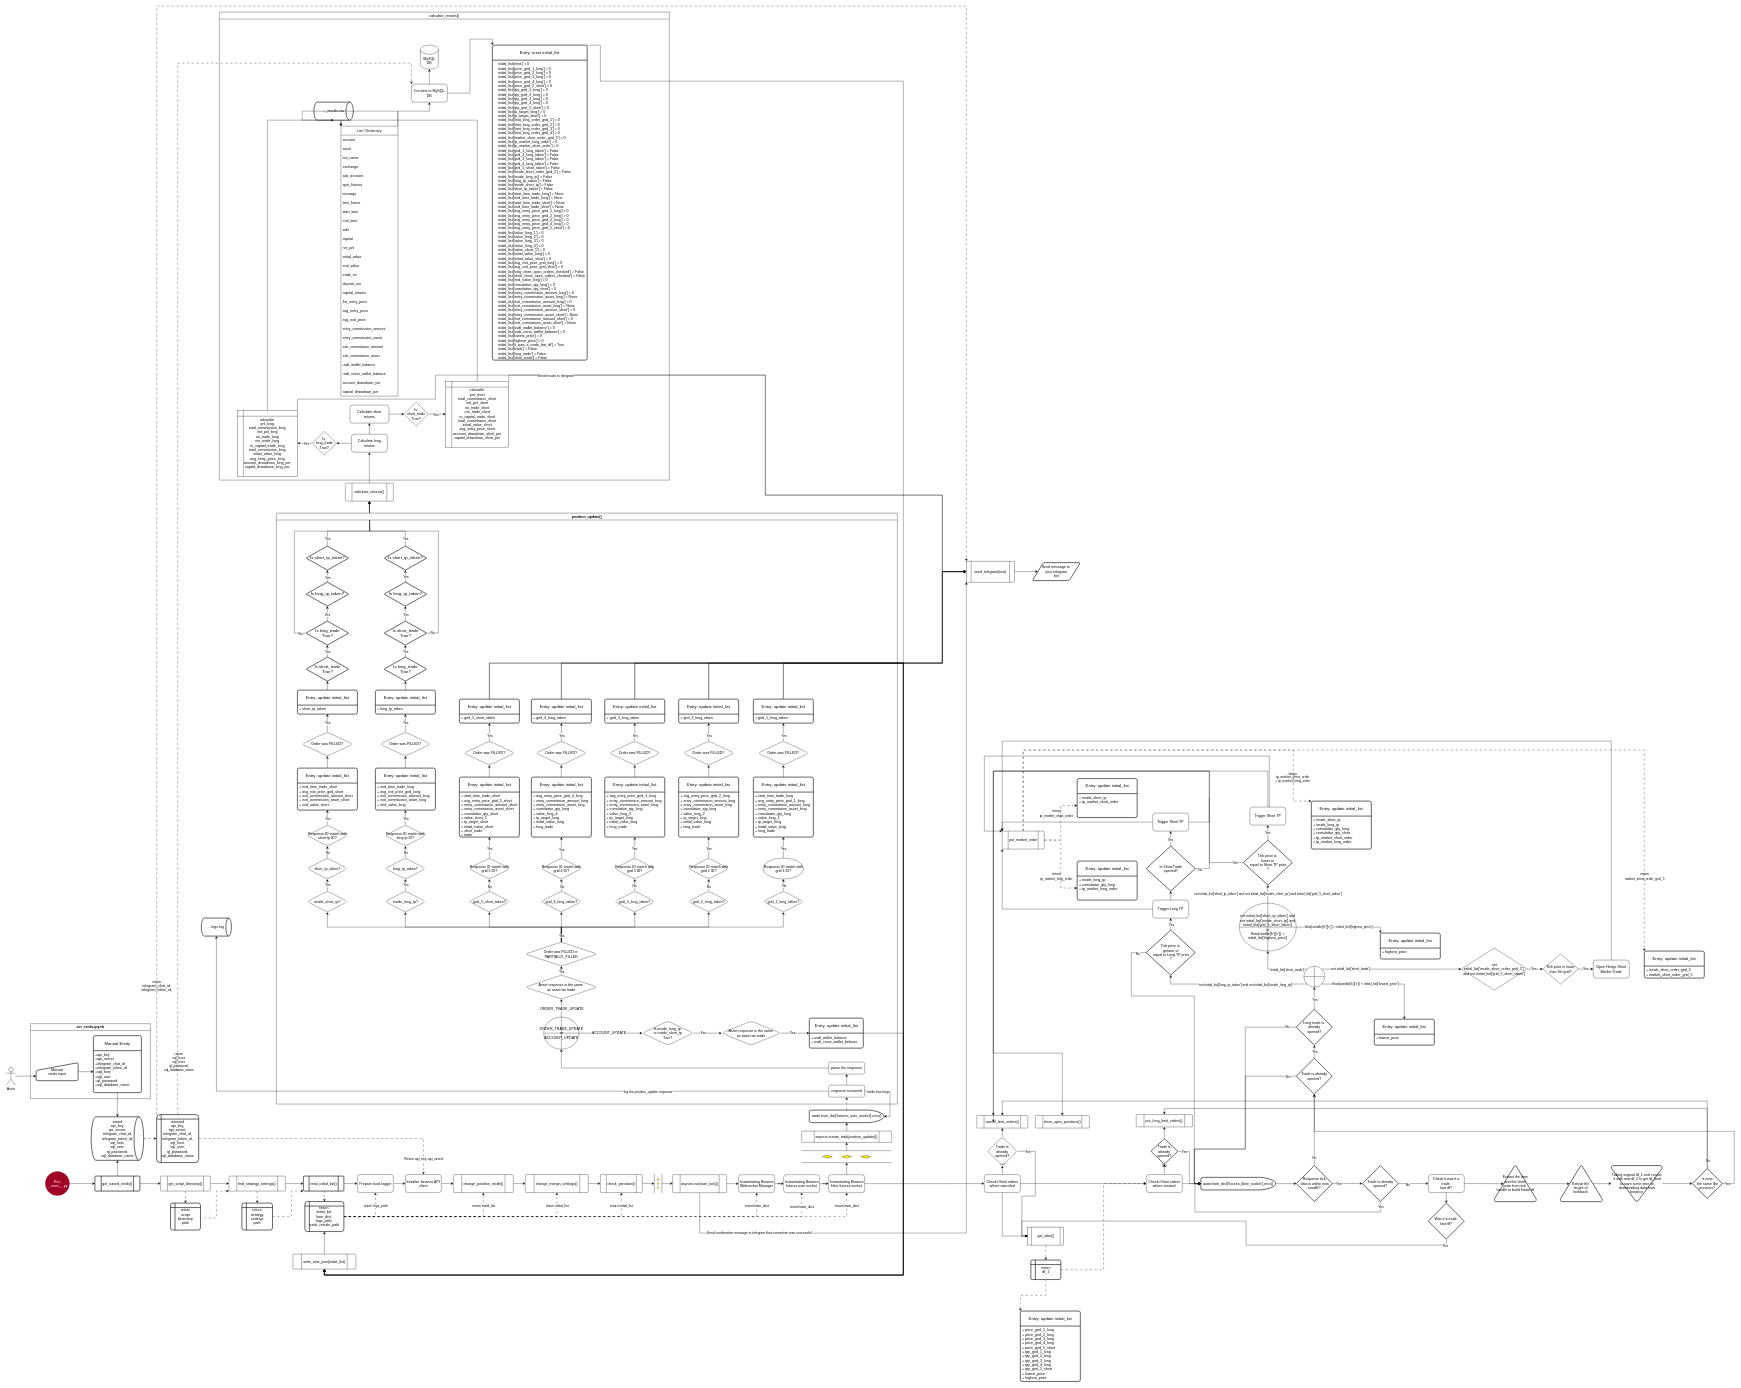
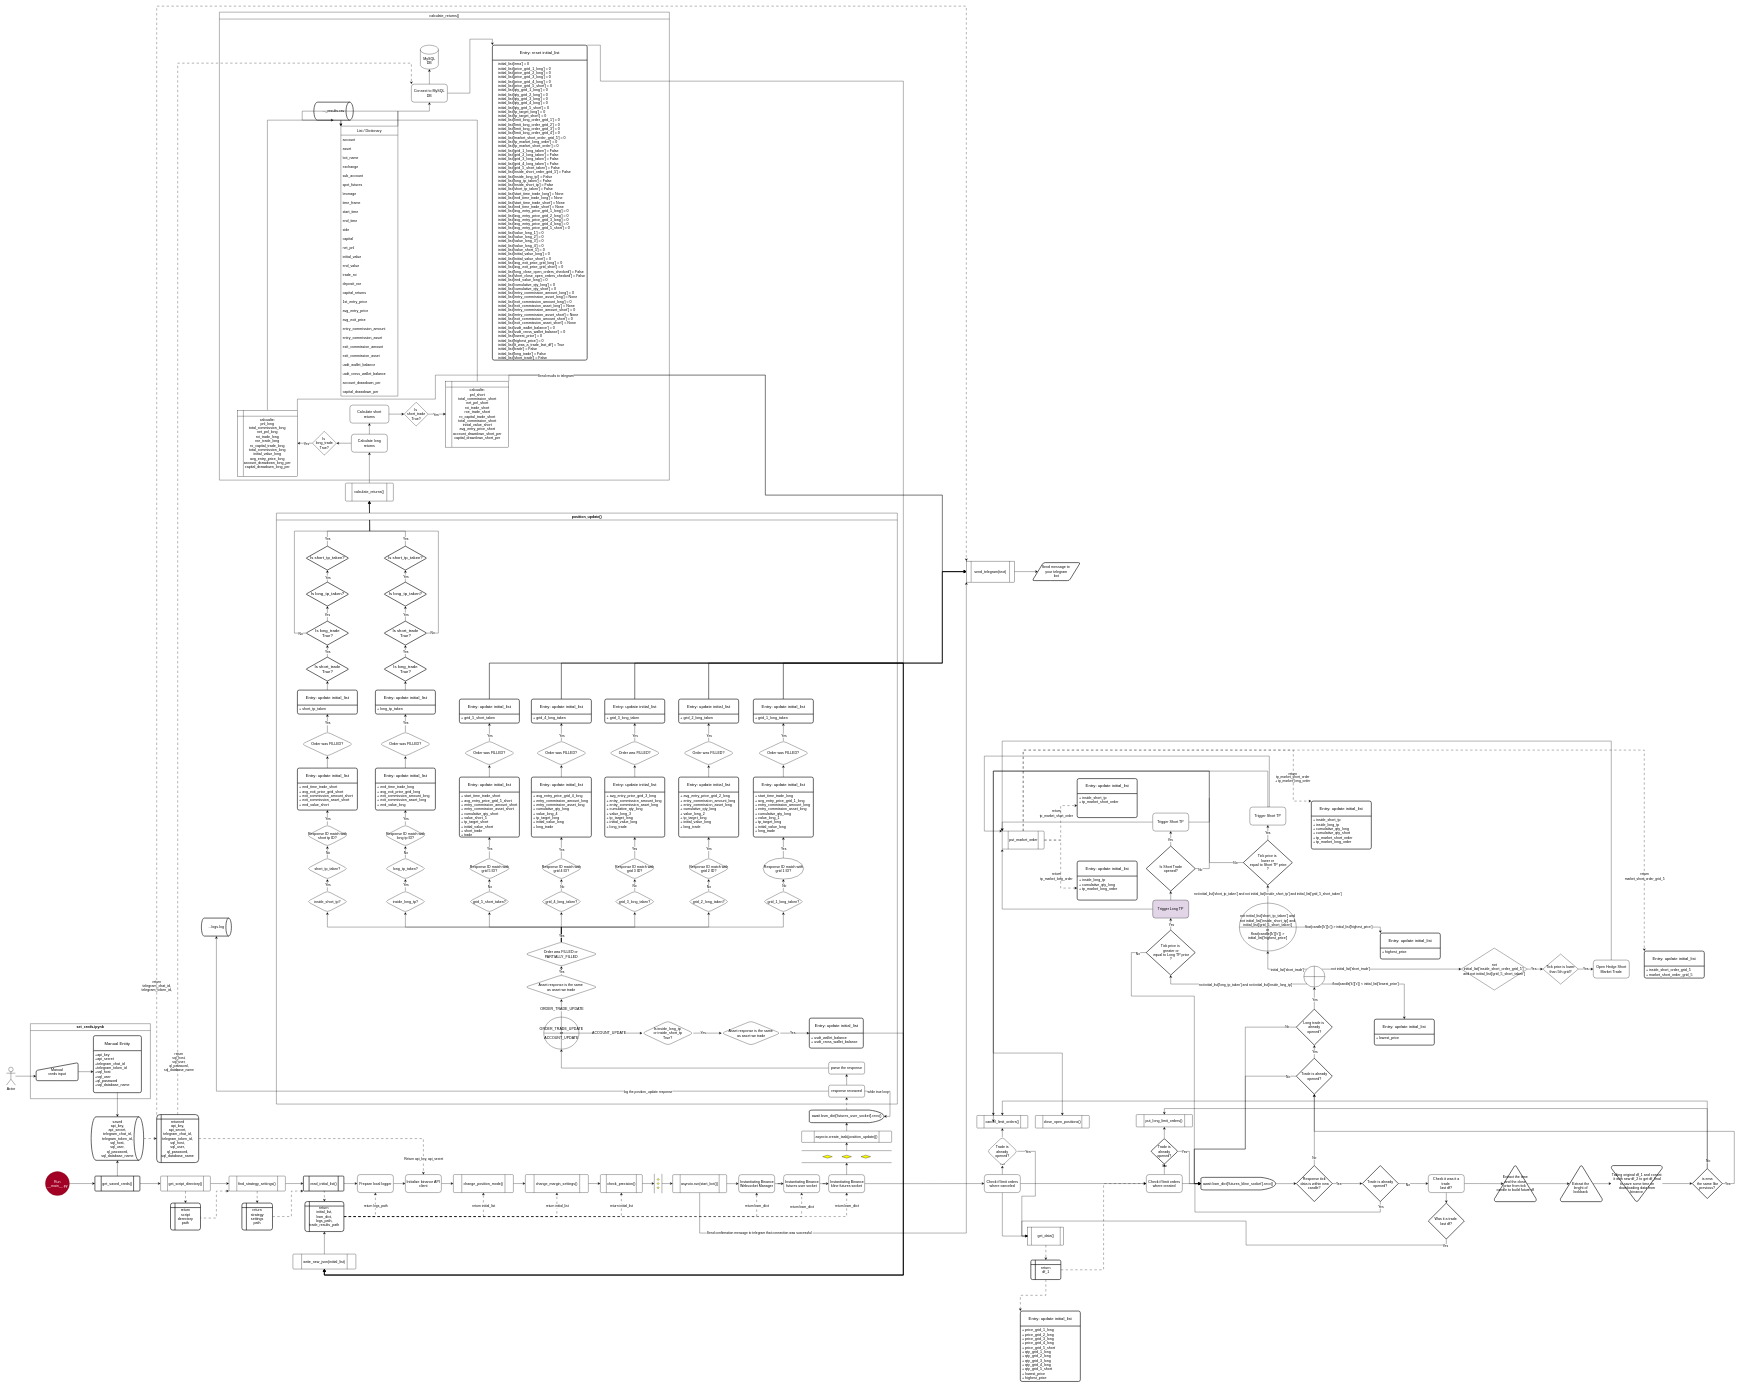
(1171, 909) -> (1171, 909)
